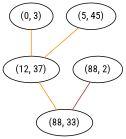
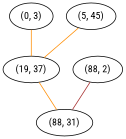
(31, 69) -> (31, 69)
(65, 123) -> (65, 123)
